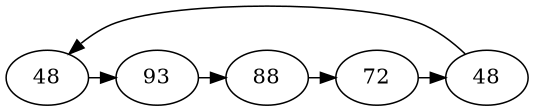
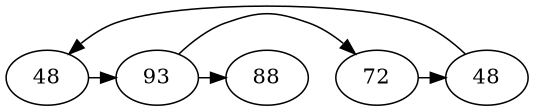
(314, 78) -> (250, 16)
